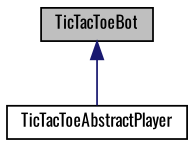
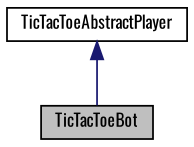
(97, 83) -> (97, 83)
